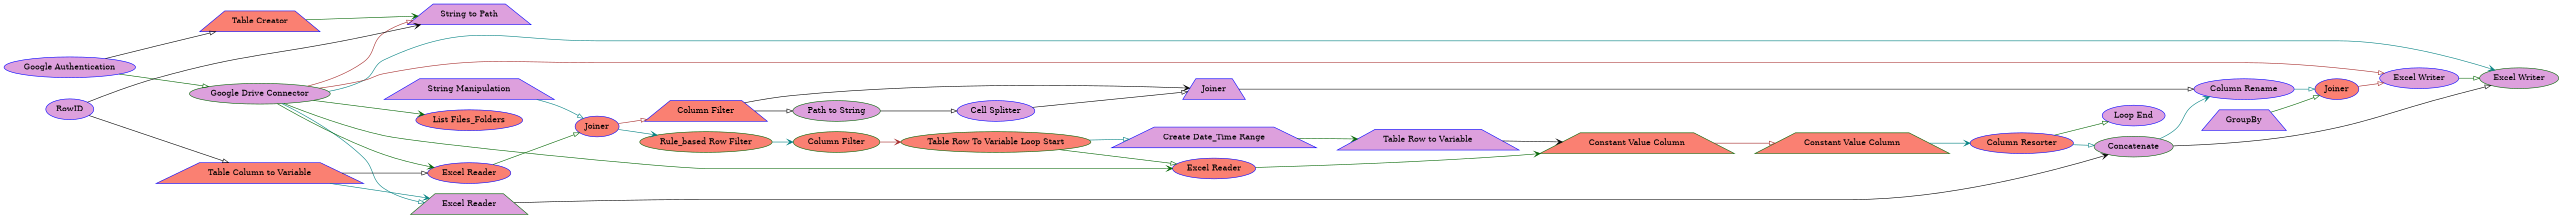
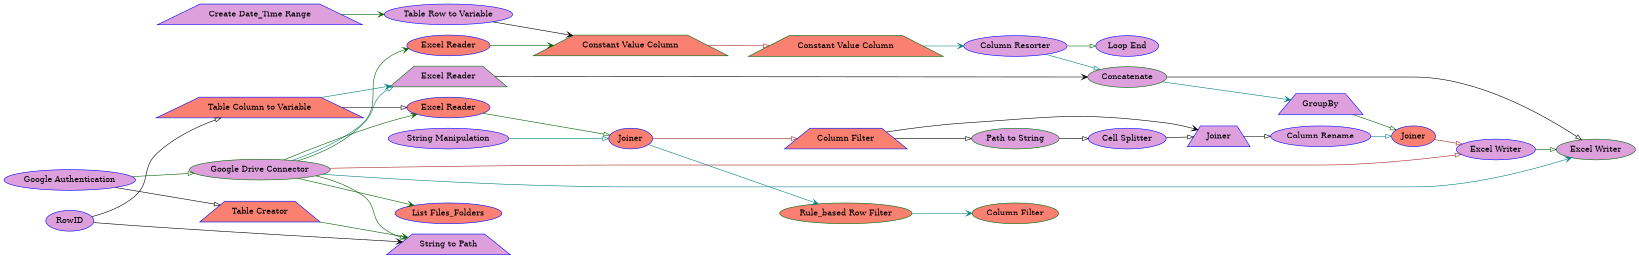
(364, 62) -> (366, 198)
(469, 89) -> (448, 139)
(2183, 119) -> (1224, 91)
(1428, 140) -> (448, 14)
(996, 142) -> none
(2022, 143) -> (1015, 46)
